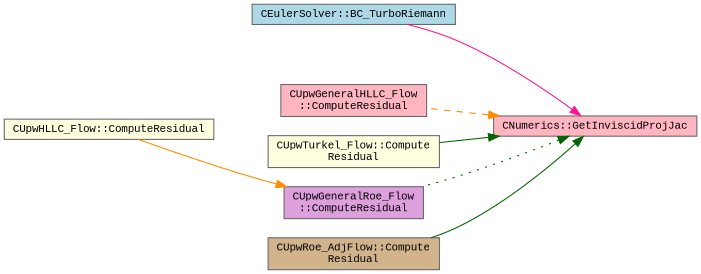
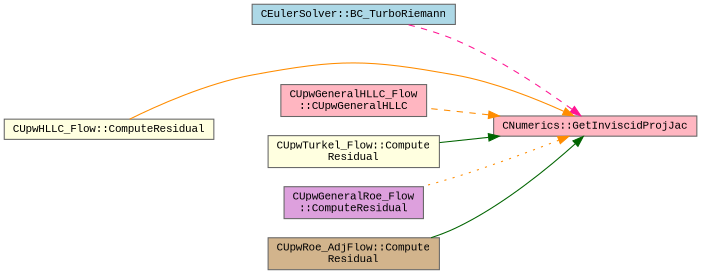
(494, 59) -> (494, 59)
(354, 101) -> (354, 101)
(207, 163) -> (346, 63)
(491, 165) -> (491, 165)
